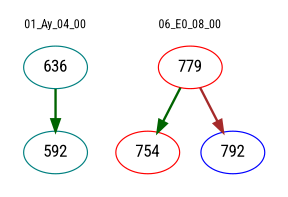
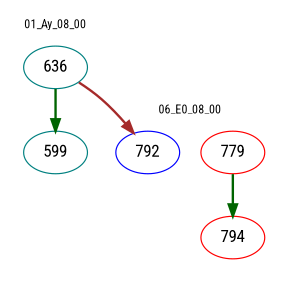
(56, 25) -> (56, 25)
(209, 105) -> (114, 111)
(56, 152) -> (56, 152)
(148, 152) -> (233, 238)
